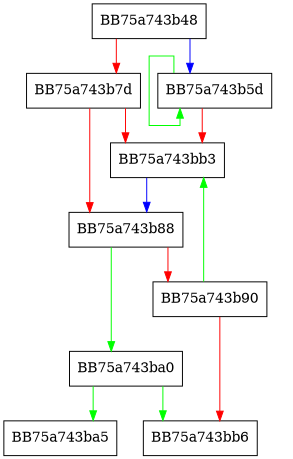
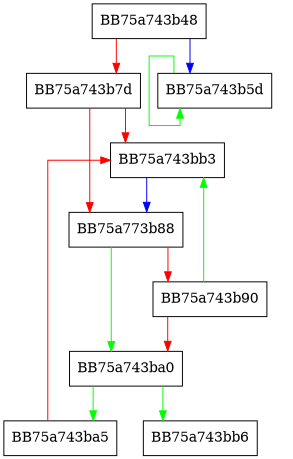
(202, 121) -> (48, 264)
(126, 230) -> (126, 230)
(220, 364) -> (168, 329)
